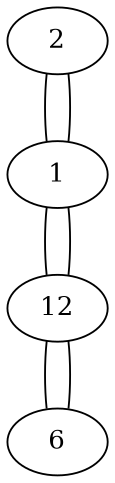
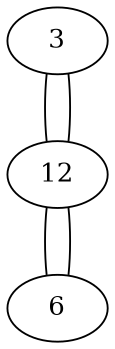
(58, 41) -> none
(58, 175) -> (58, 41)
